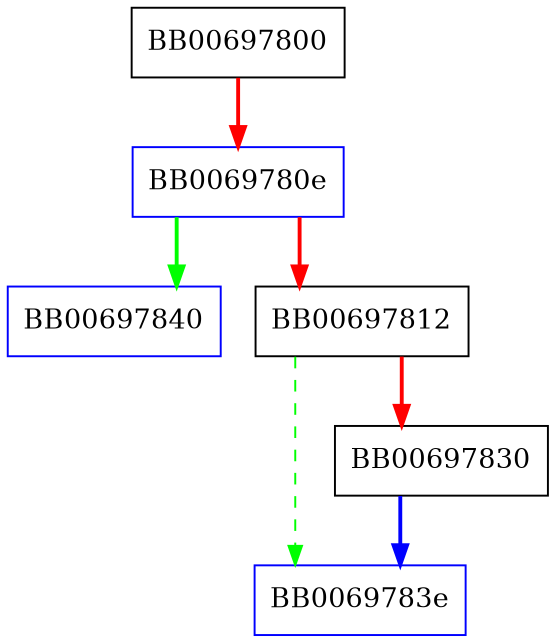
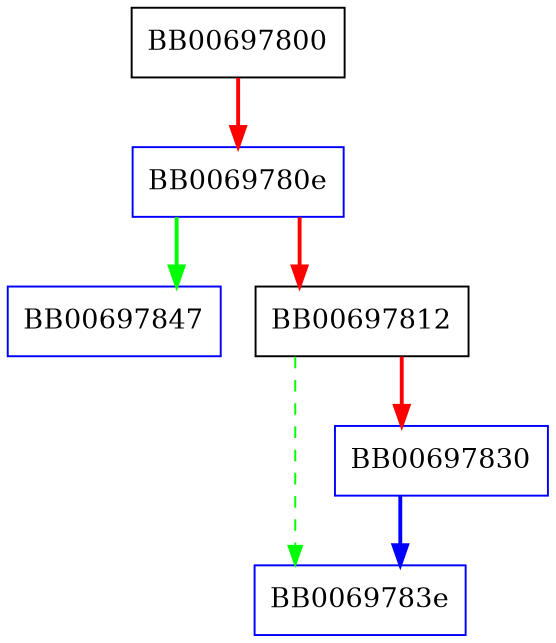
(114, 321) -> (114, 321)
(441, 461) -> (441, 461)
